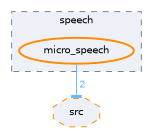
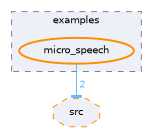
(76, 21) -> (76, 21)
